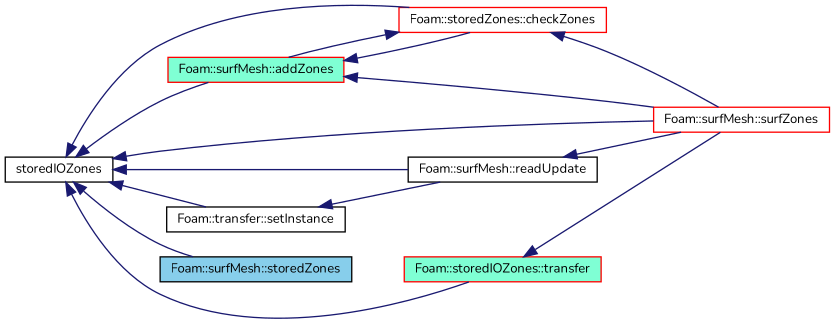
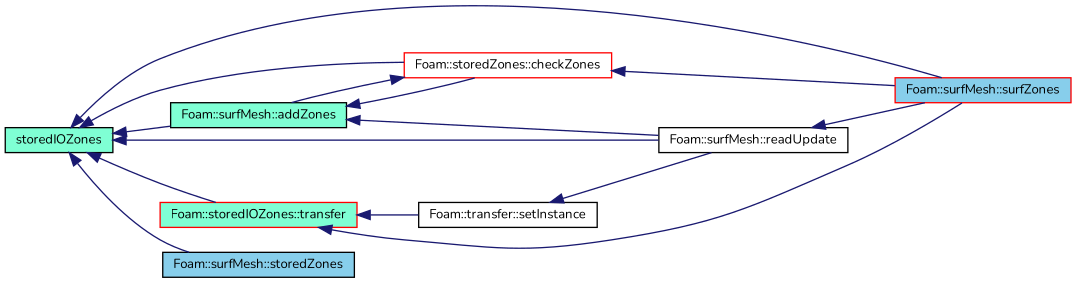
(256, 70) -> (259, 115)
(506, 91) -> (509, 128)
(742, 120) -> (983, 90)
(59, 170) -> (59, 140)
(164, 196) -> (394, 215)
